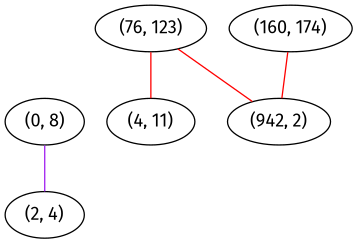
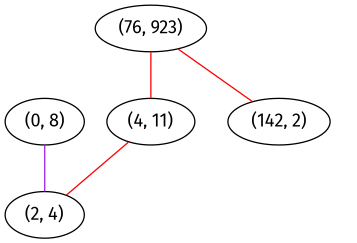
(151, 28) -> (151, 28)
(291, 28) -> none
(279, 122) -> (279, 122)
none -> (97, 169)
